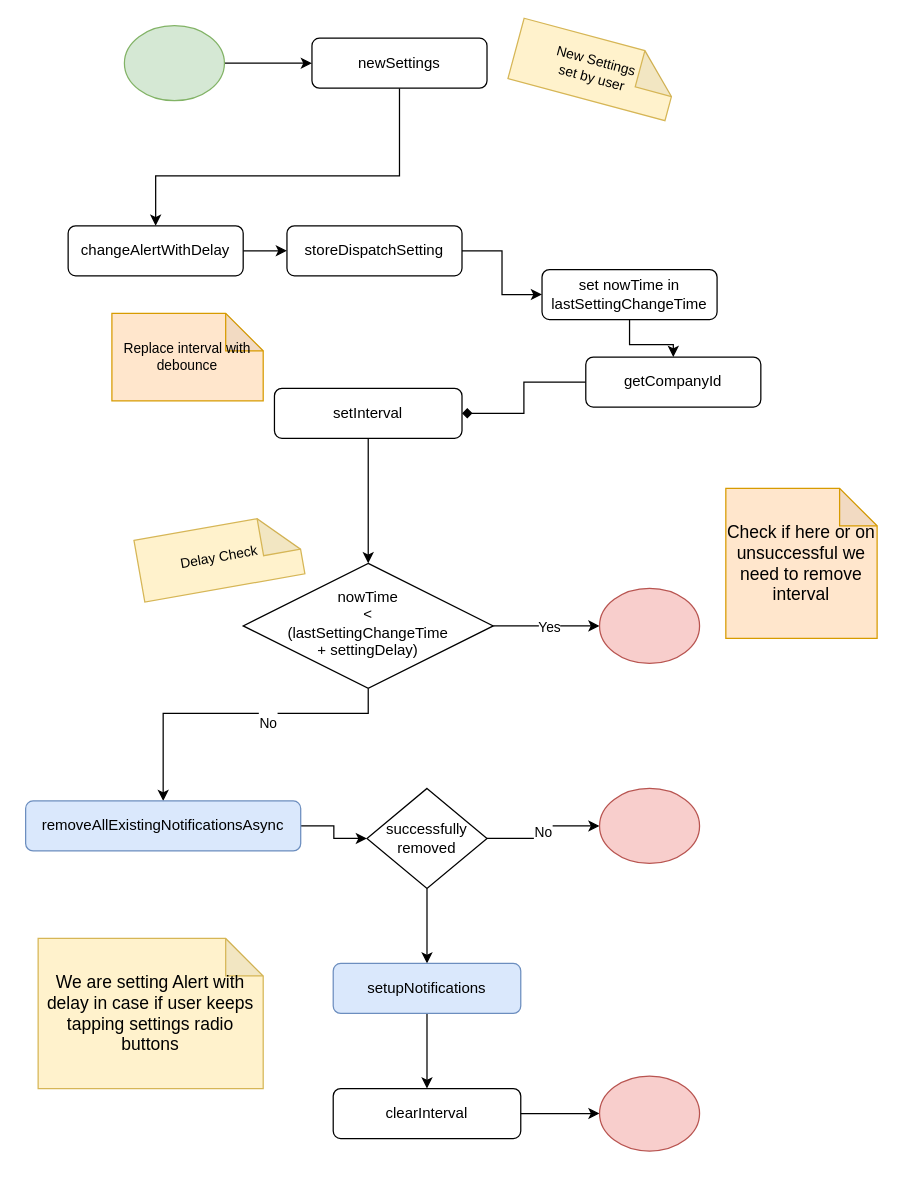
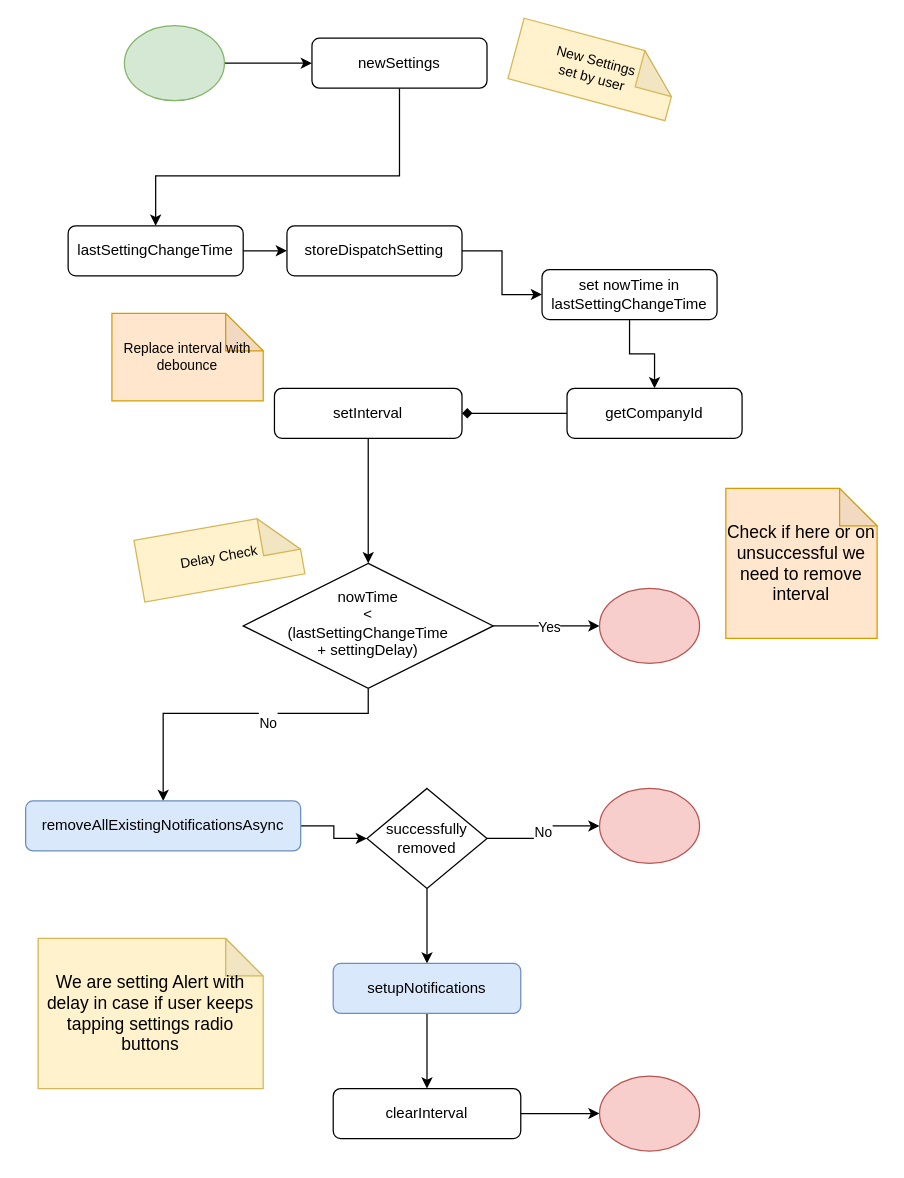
(156, 251) -> (156, 251)
(673, 382) -> (654, 413)
